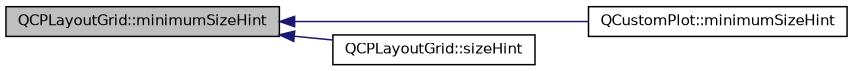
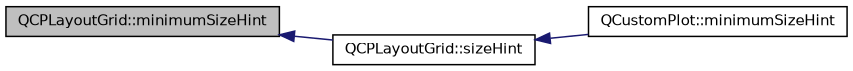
(441, 22) -> (569, 36)
